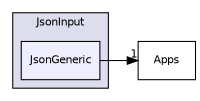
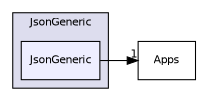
(61, 23) -> (61, 23)
